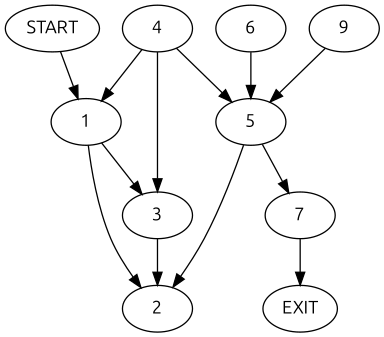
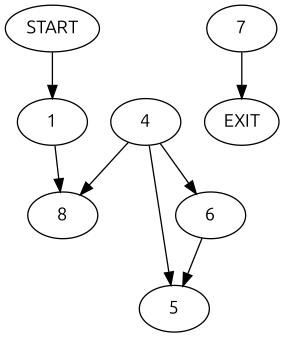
(344, 29) -> none
(126, 70) -> (174, 163)
(272, 163) -> none
(157, 215) -> (63, 215)
(157, 309) -> none
